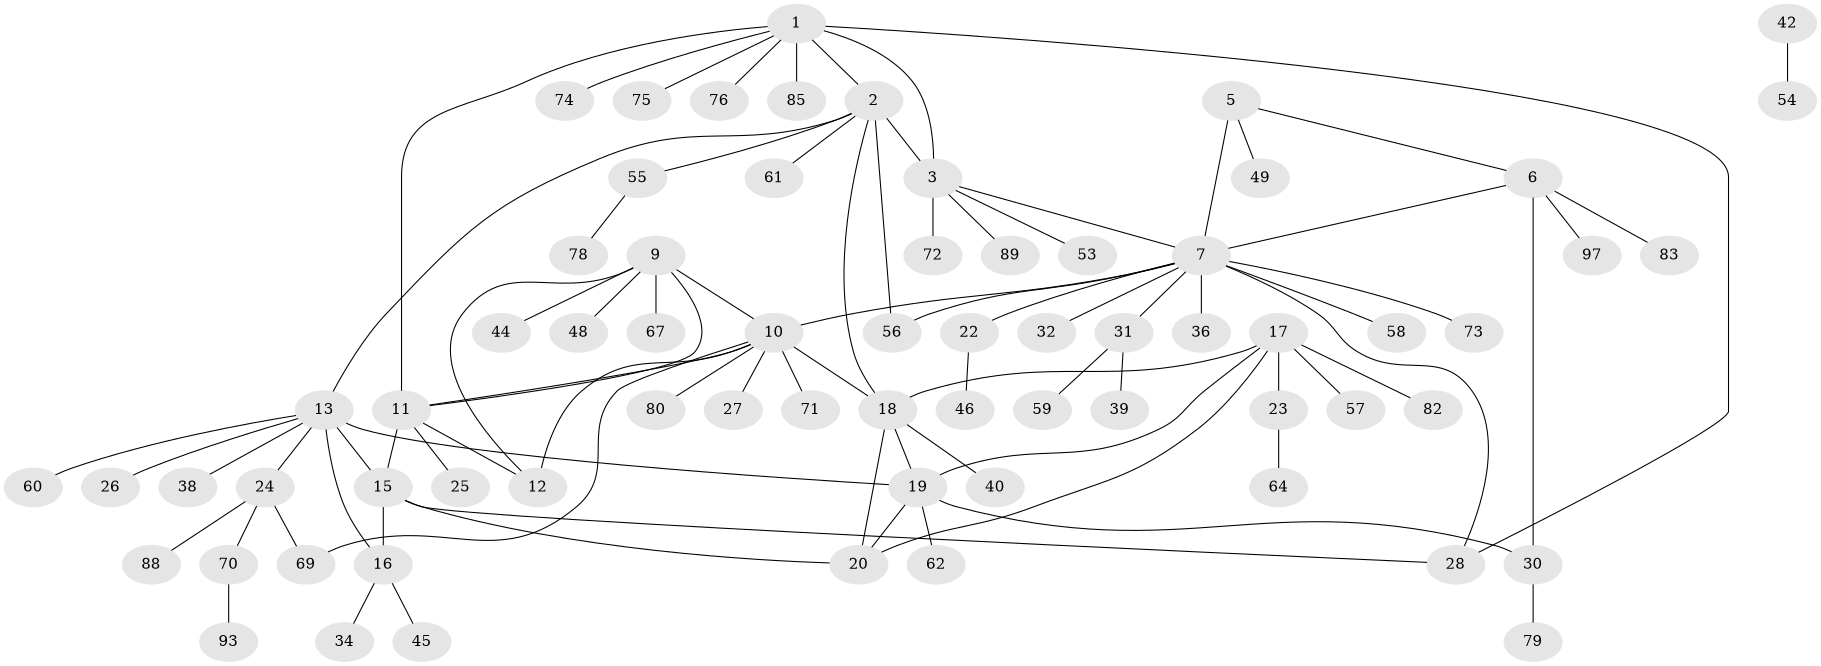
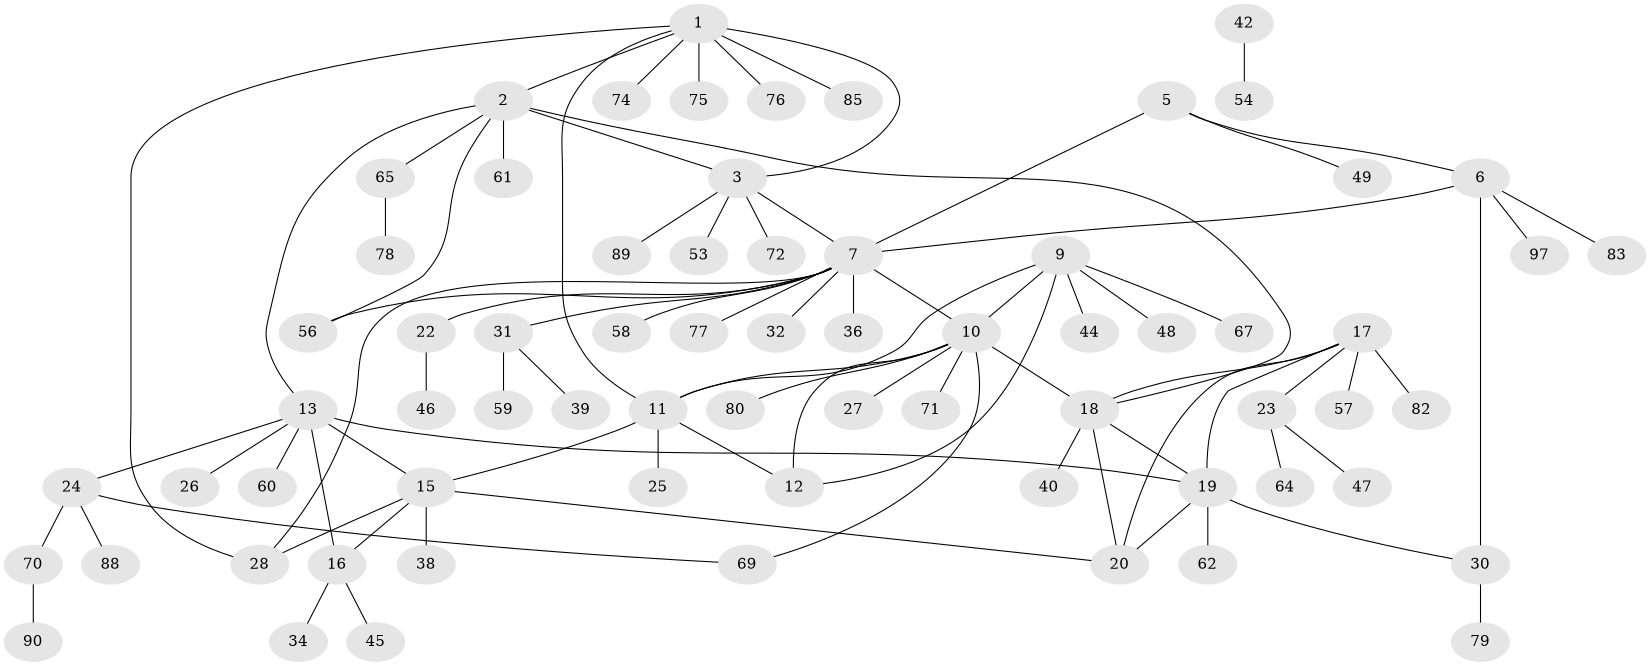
(638, 178) -> (385, 178)
(1474, 333) -> (699, 333)
(256, 449) -> (426, 526)
none -> (1362, 487)
(229, 642) -> (33, 642)
